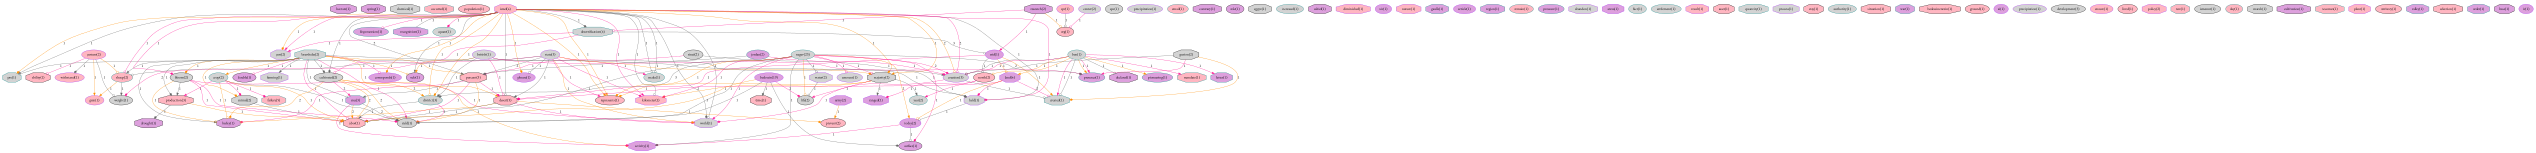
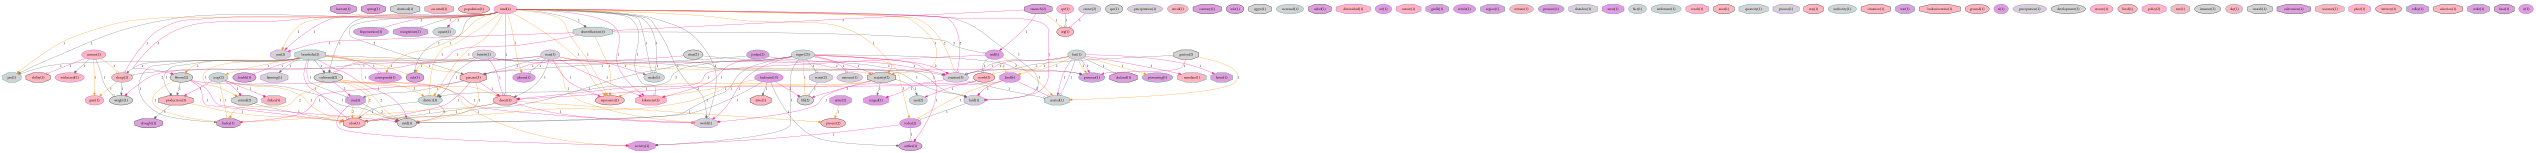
(455, 15) -> (442, 20)
(699, 71) -> (608, 66)
